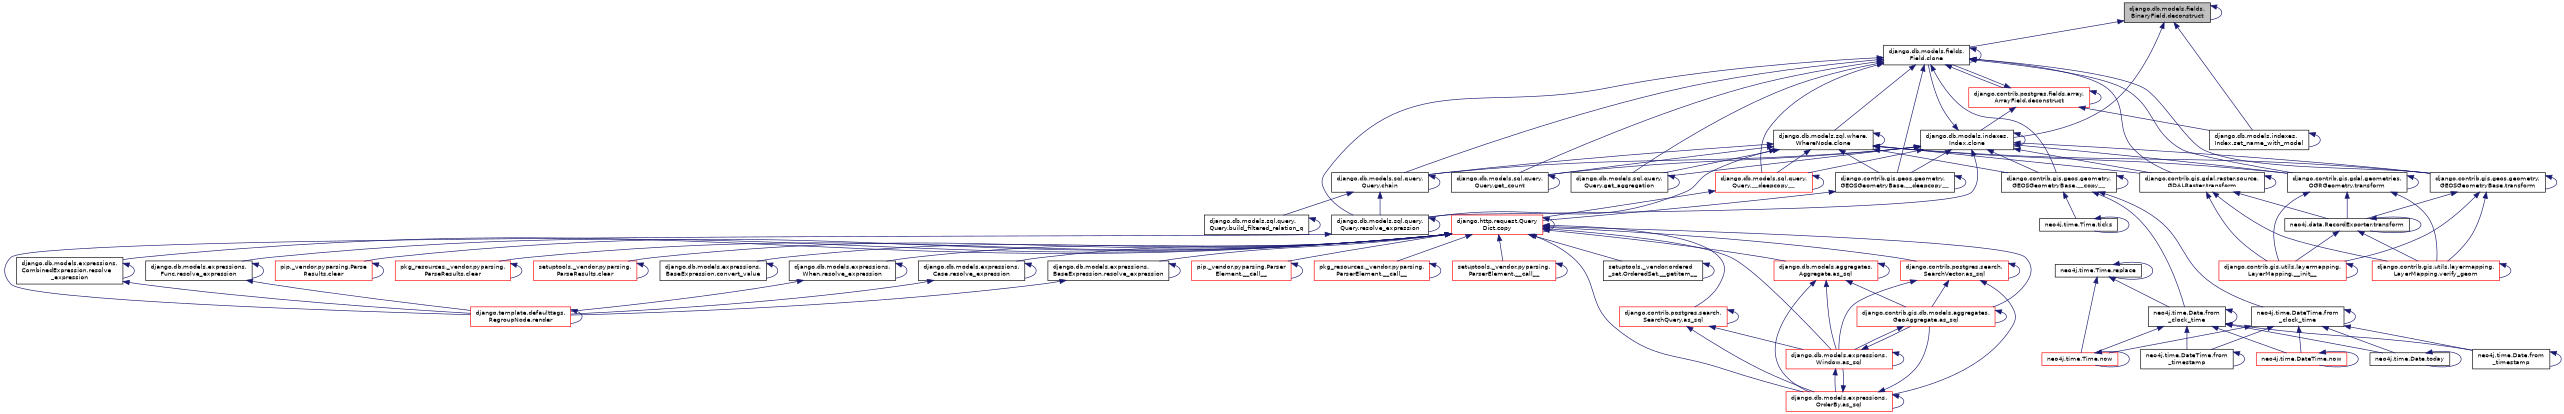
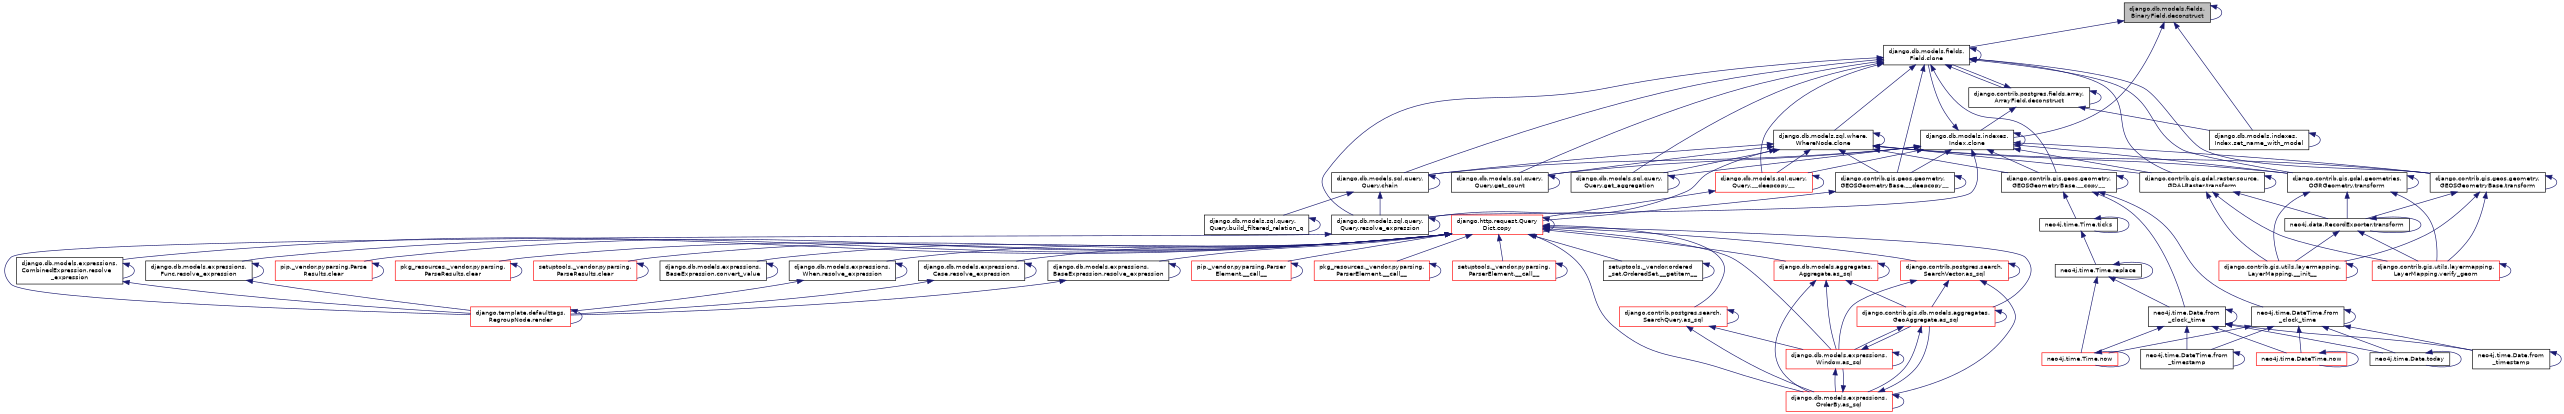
(2029, 98) -> (2029, 98)
none -> (2090, 251)
none -> (1903, 370)
